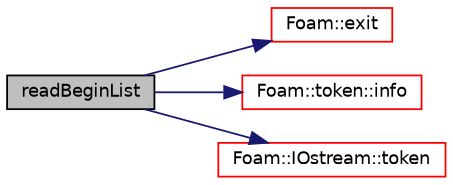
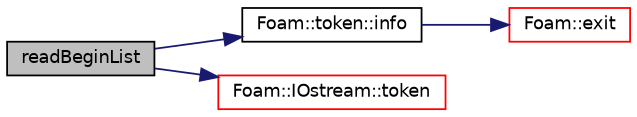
(199, 60) -> (456, 25)
(332, 92) -> (332, 25)
